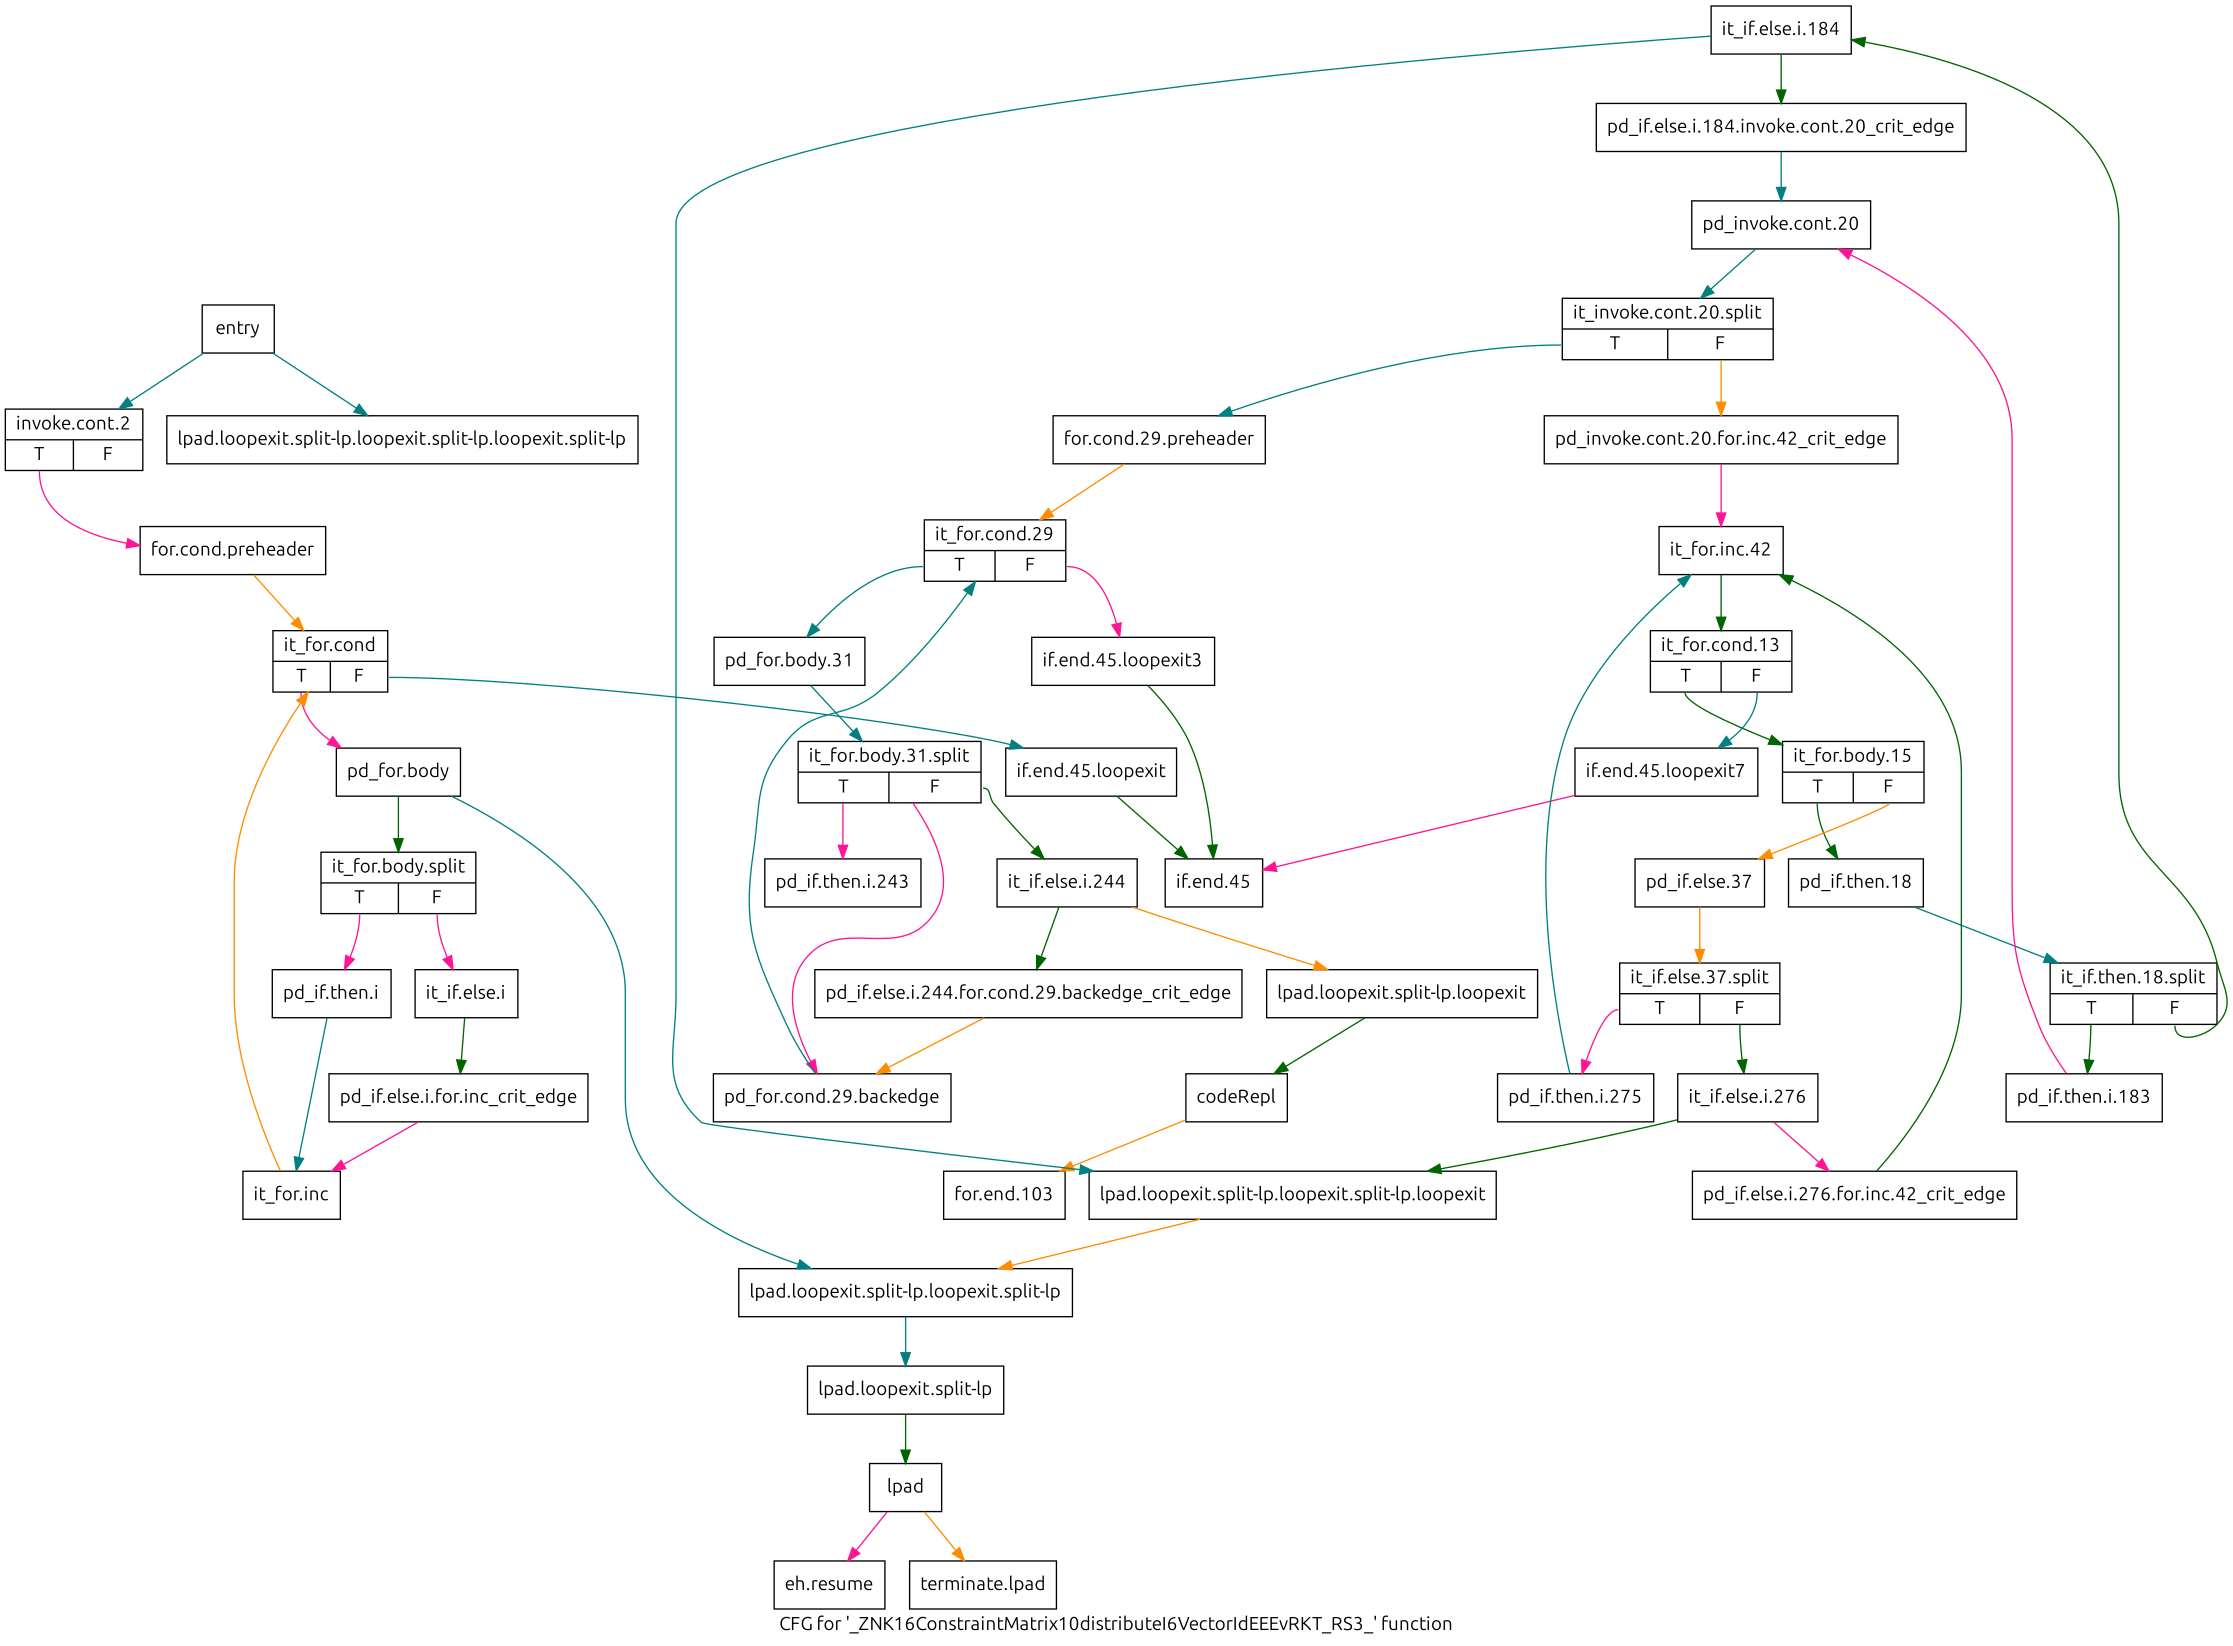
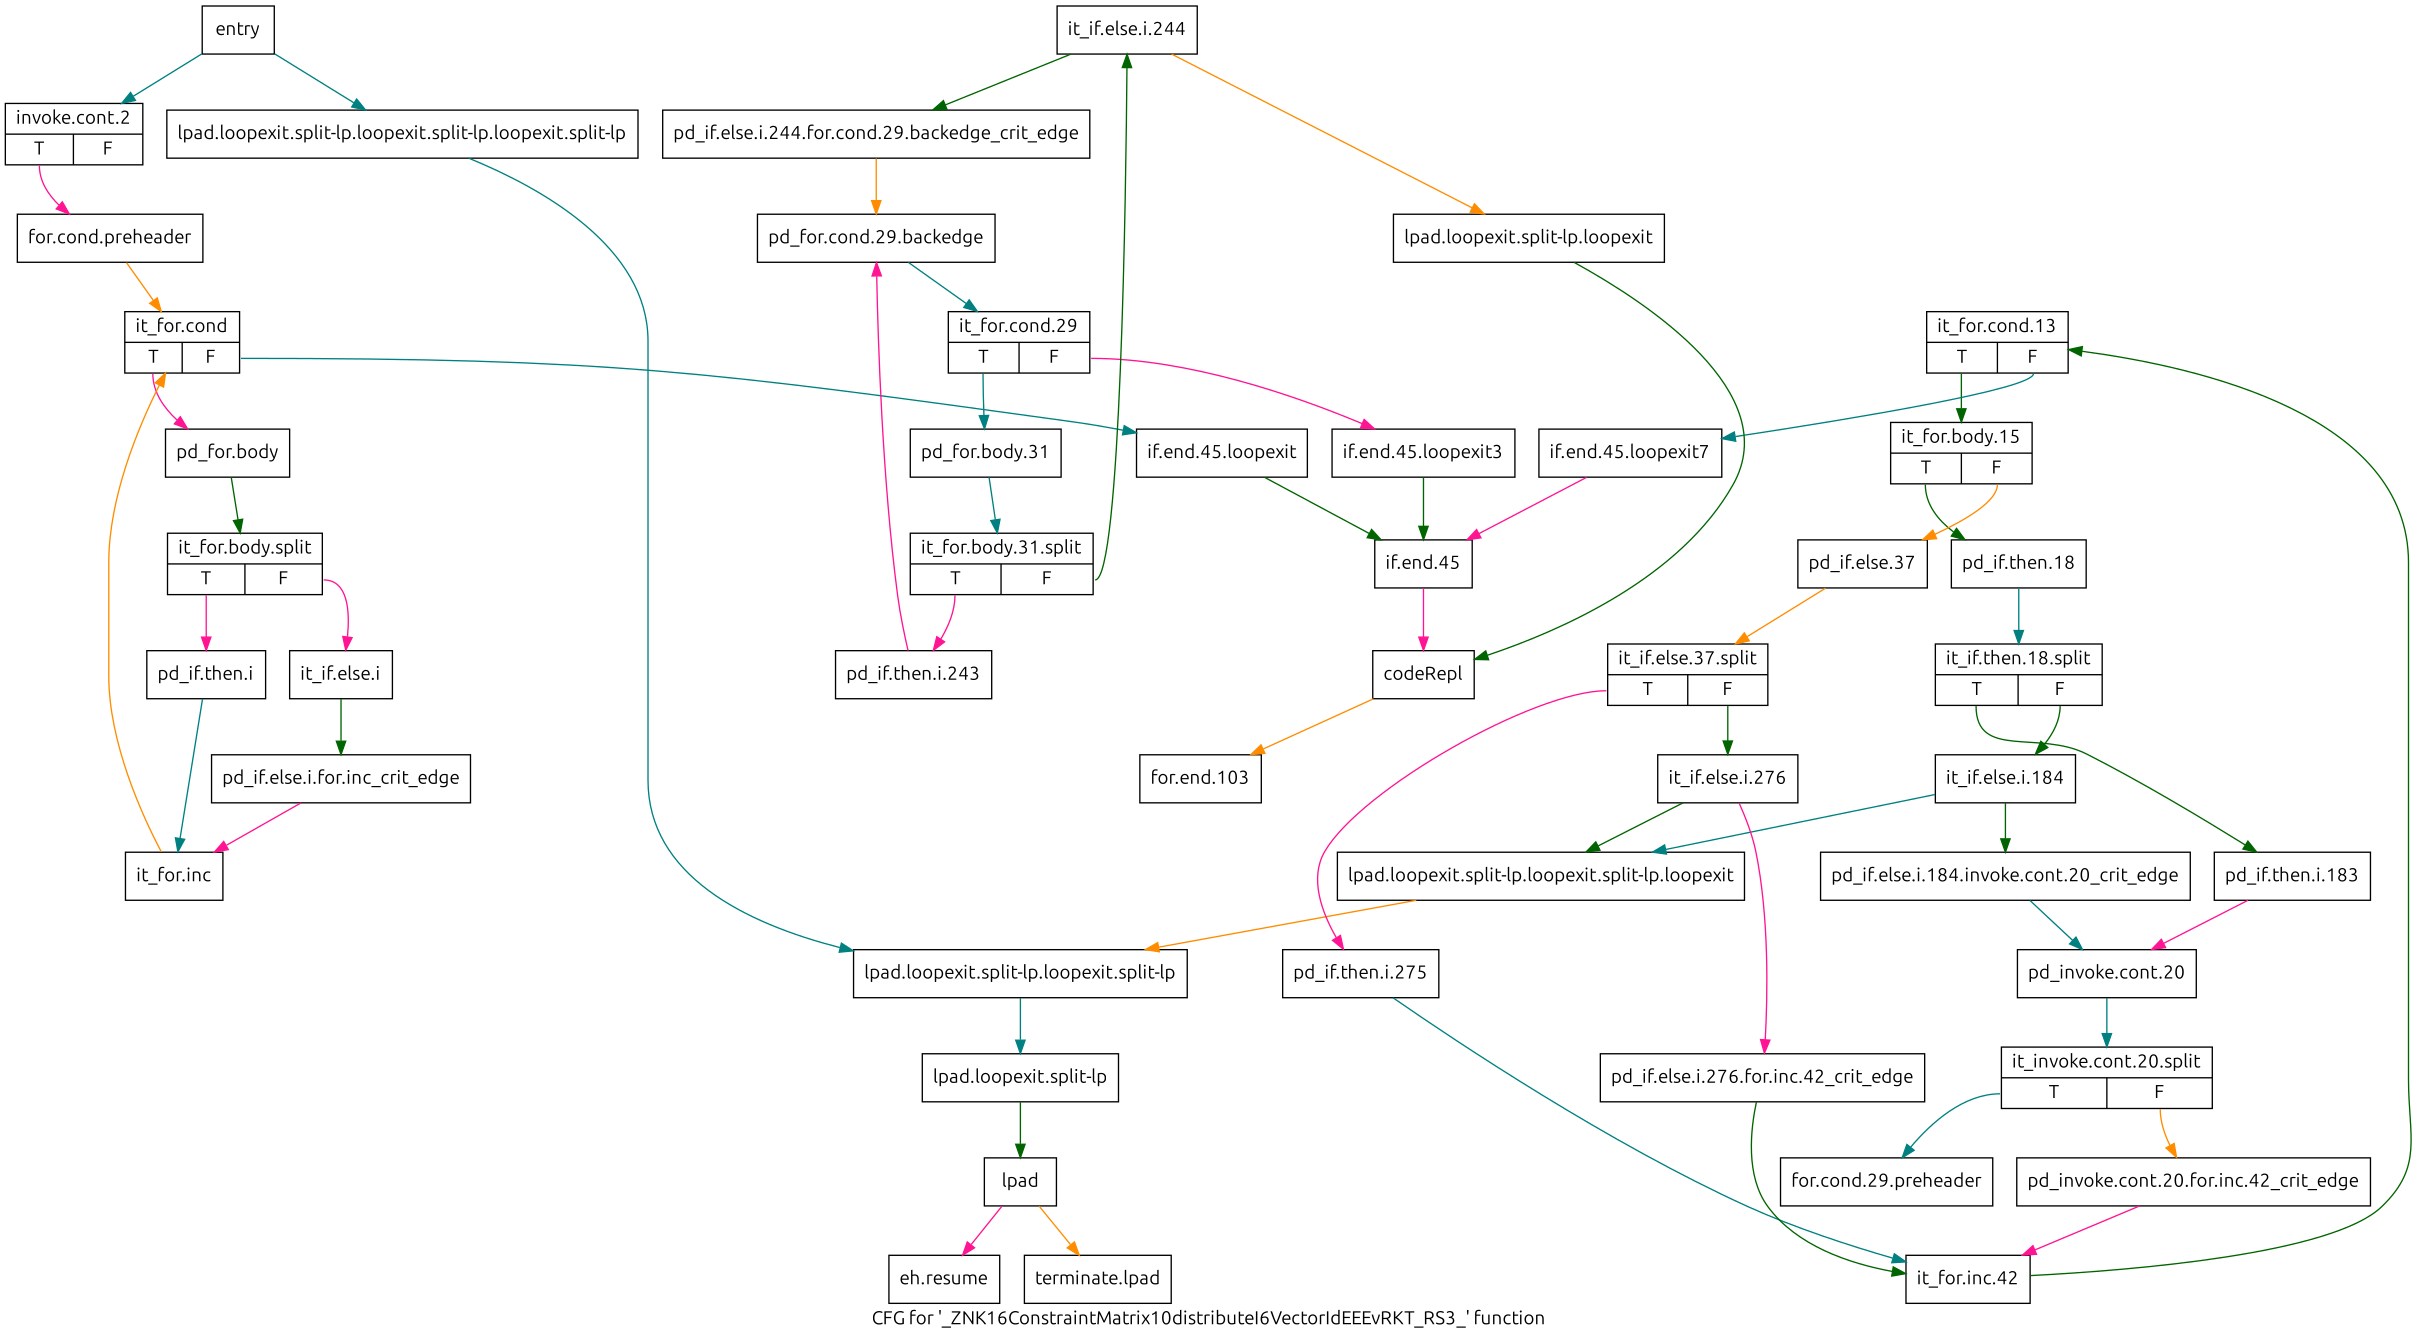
(1088, 488) -> none
none -> (1423, 613)
(876, 938) -> (885, 464)
(625, 1036) -> (648, 563)
